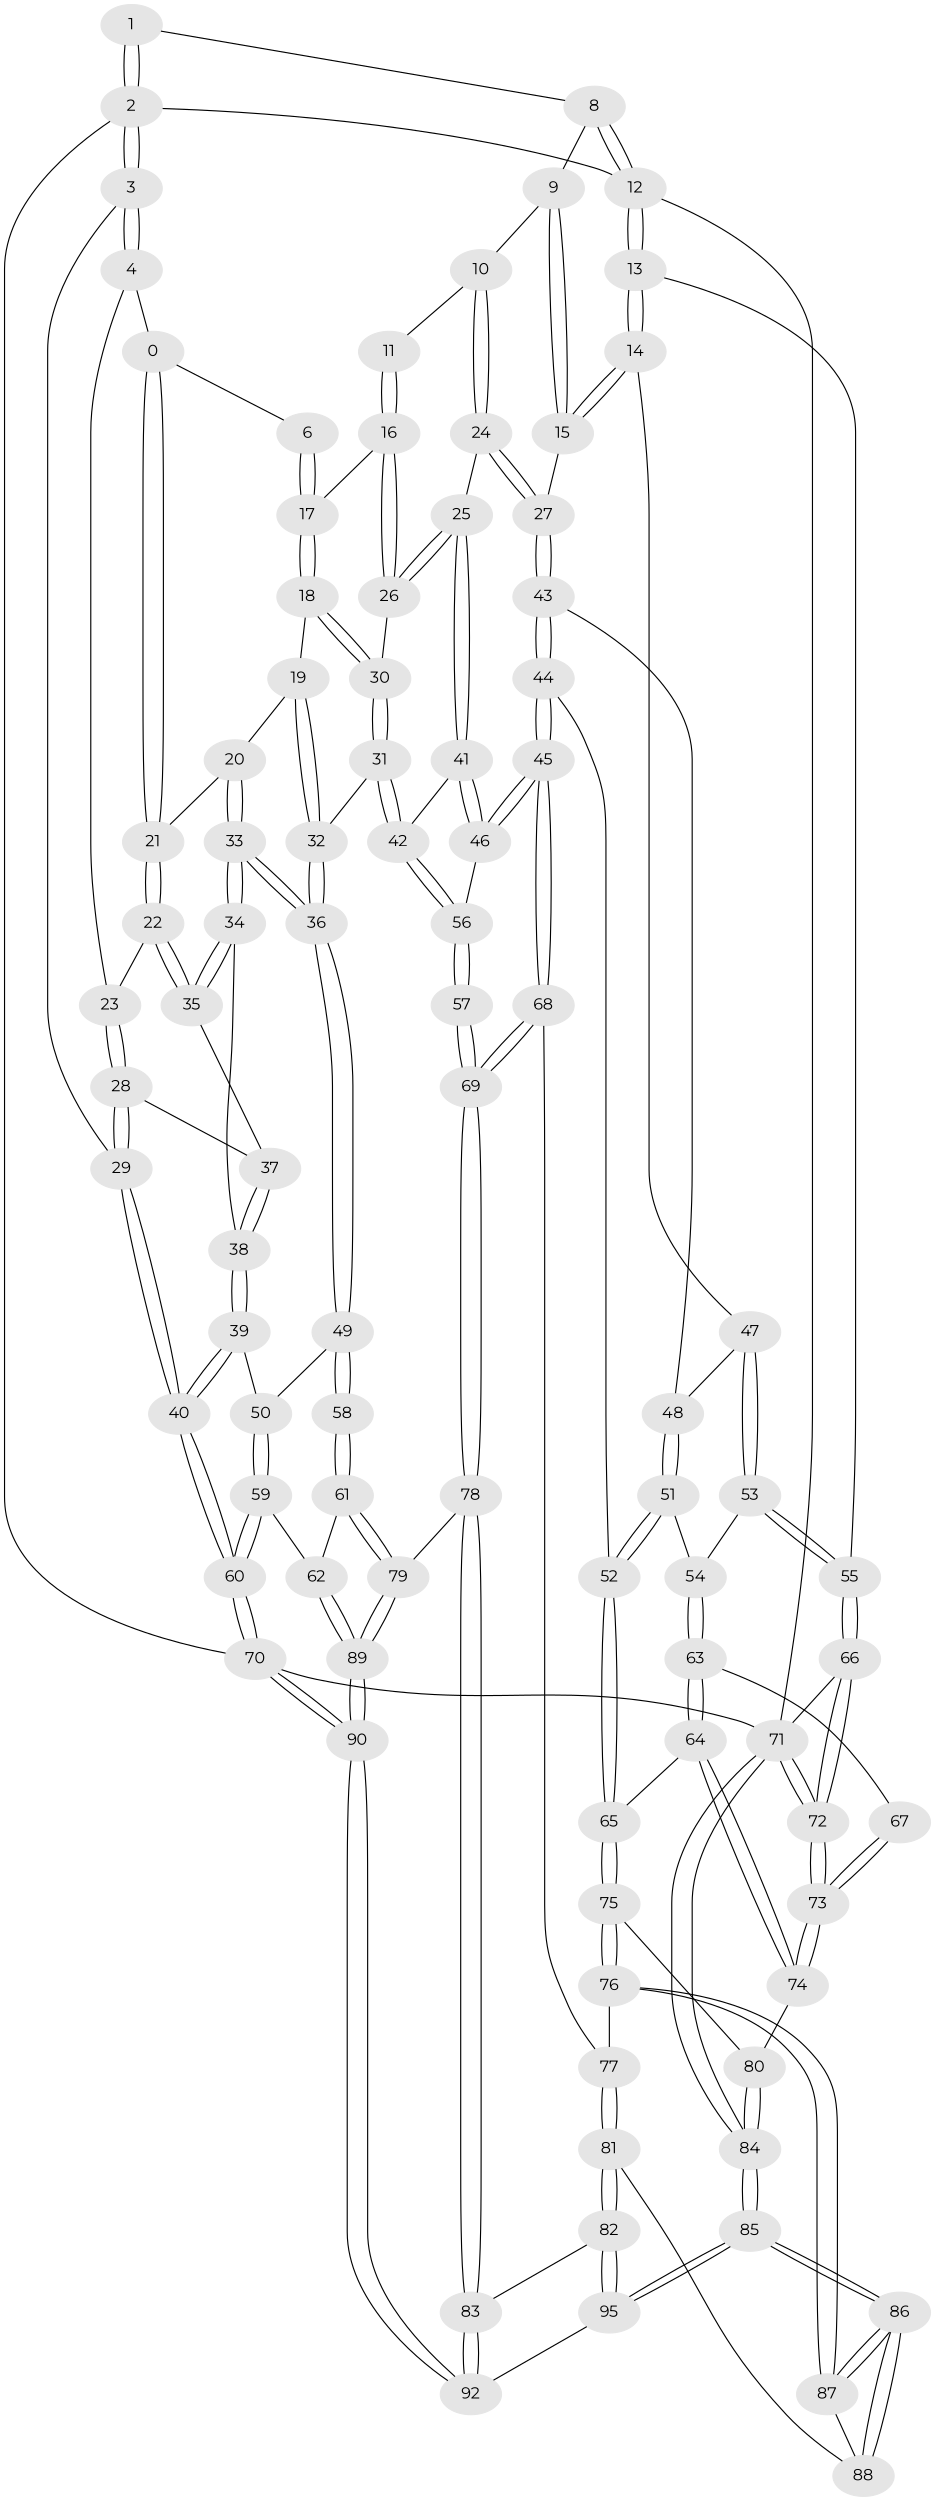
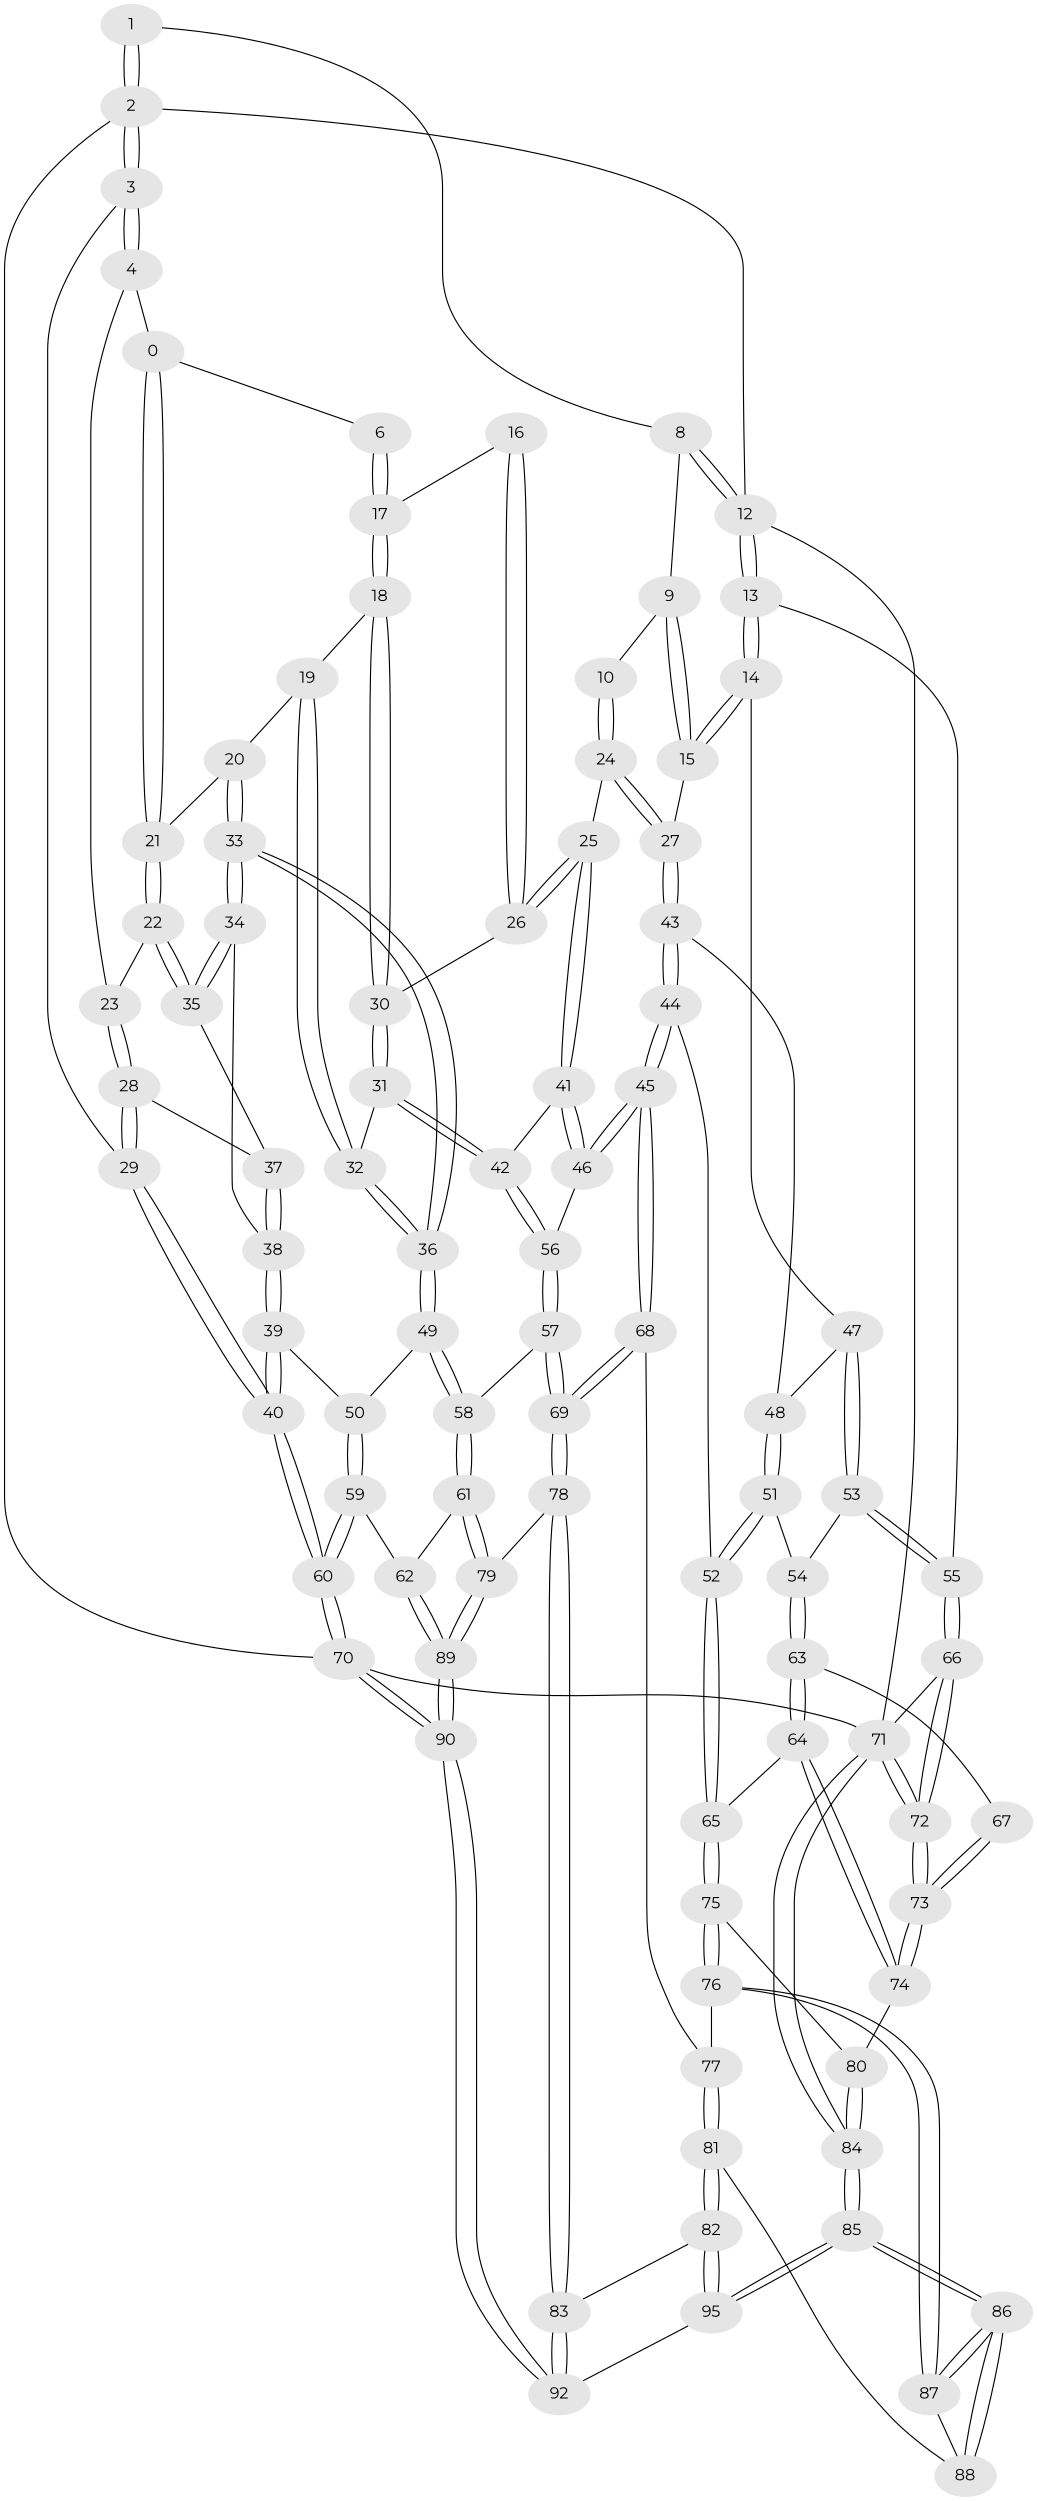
(389, 352) -> none
none -> (507, 1373)
